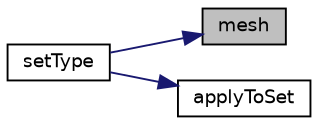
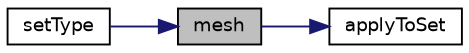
(135, 77) -> (286, 27)
